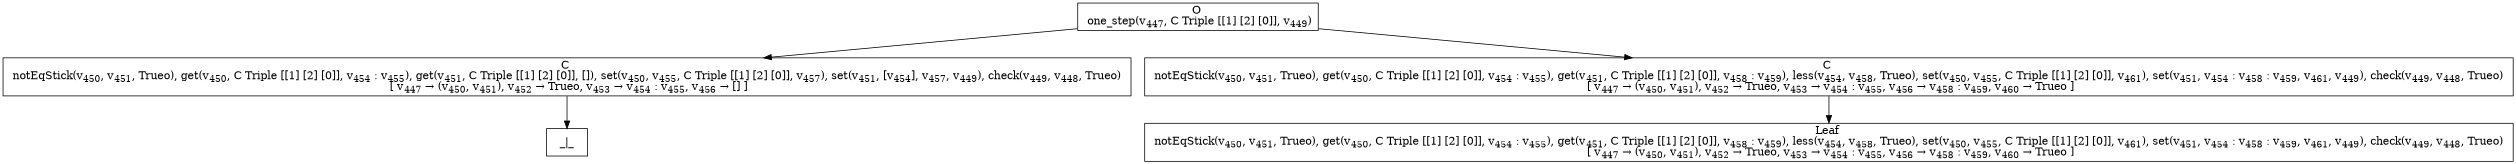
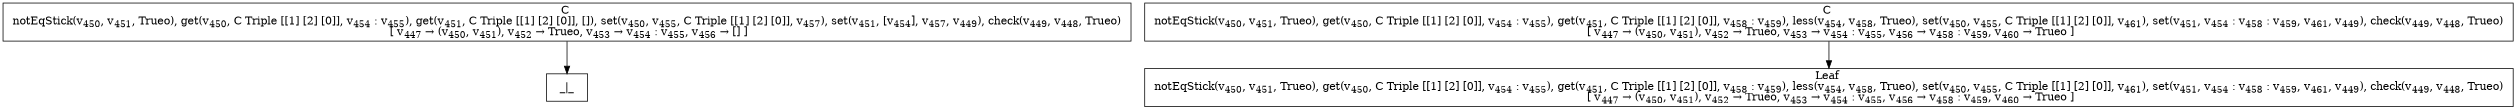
(1198, 17) -> none
